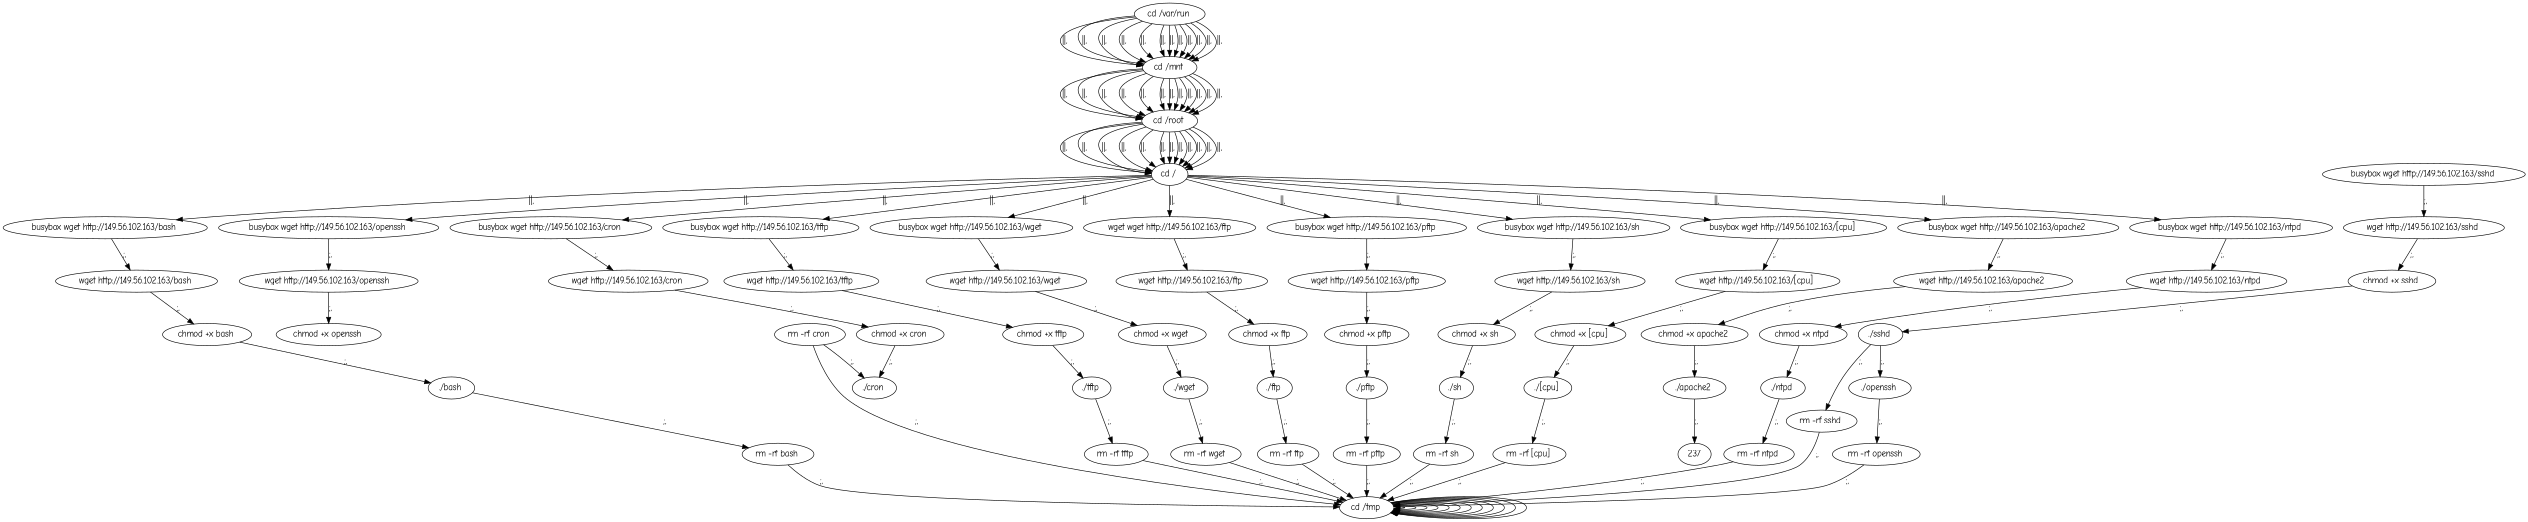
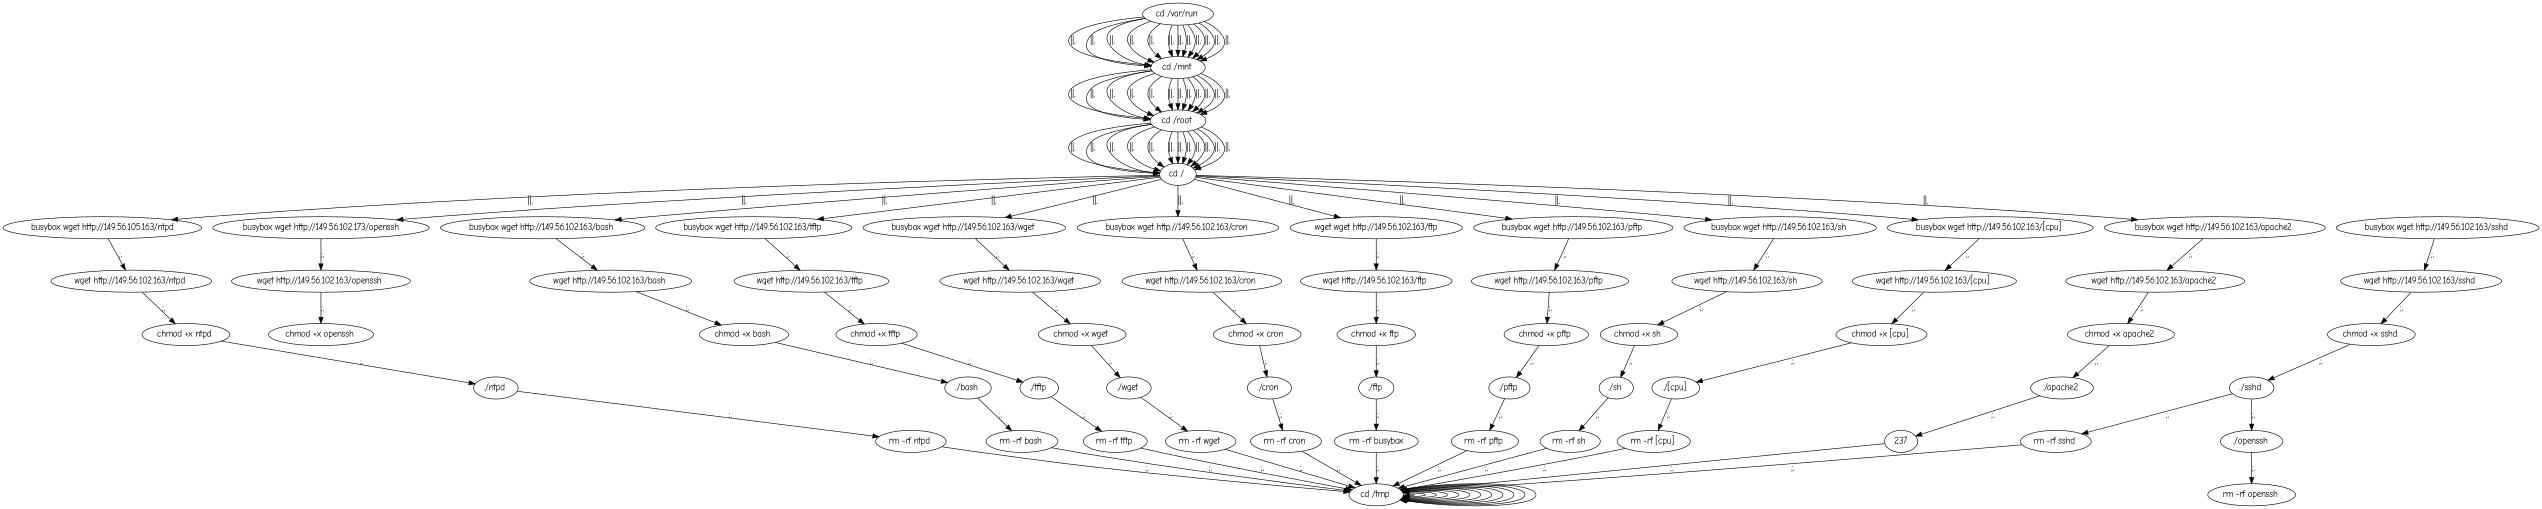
(329, 228) -> (321, 228)
(2231, 228) -> (102, 228)
(842, 359) -> (1277, 412)
(1288, 454) -> (1376, 441)
(1635, 500) -> (1647, 467)
